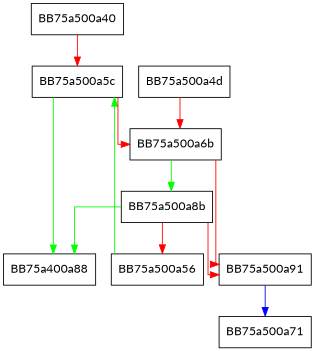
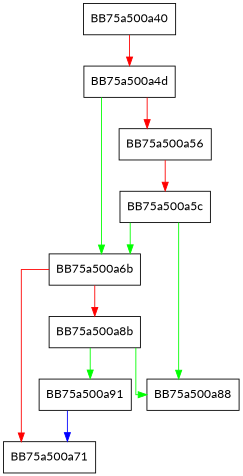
(77, 46) -> (130, 46)
(180, 109) -> (102, 171)
(118, 123) -> (130, 234)
(171, 171) -> (95, 296)
(115, 180) -> (165, 171)
(216, 212) -> (21, 337)
(162, 234) -> (147, 109)
(208, 250) -> (90, 359)
(50, 270) -> (193, 395)
